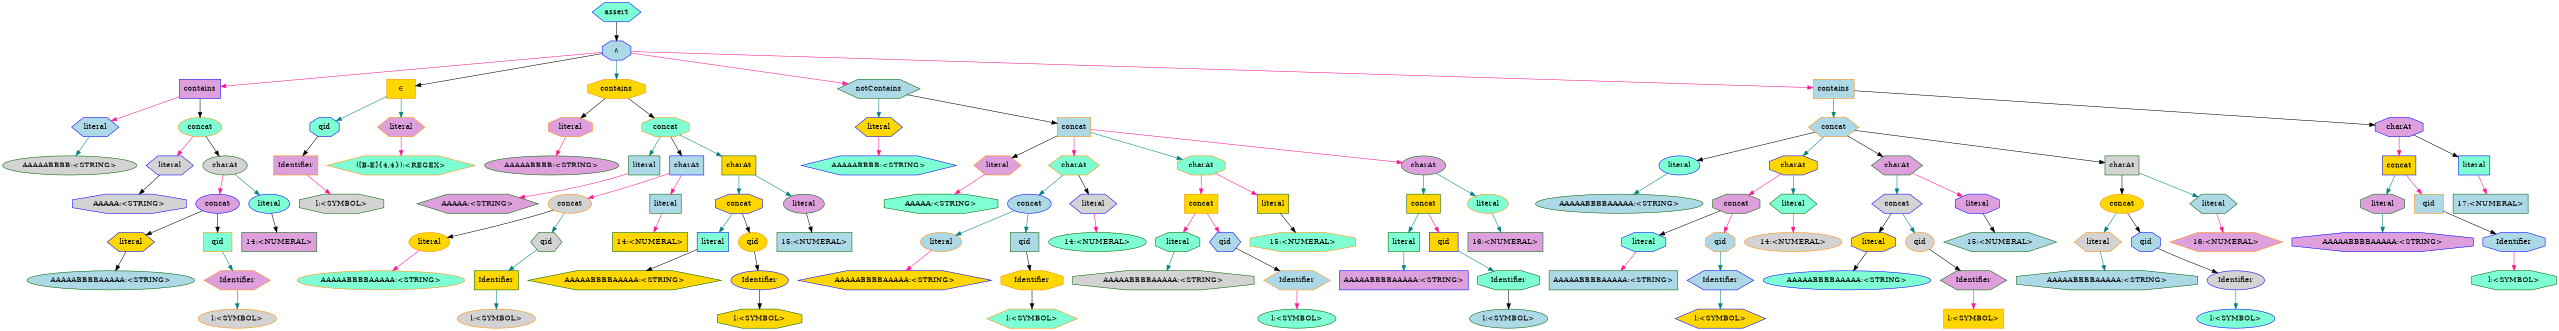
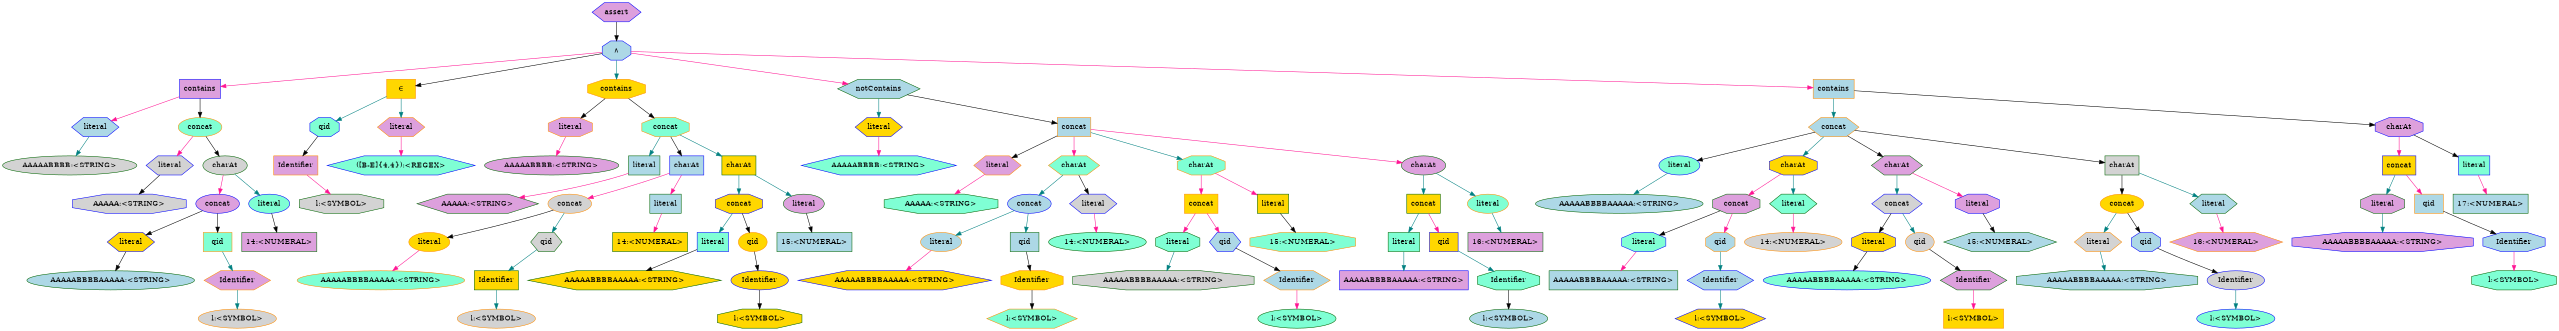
(617, 12) -> (617, 12)
(401, 165) -> (401, 165)
